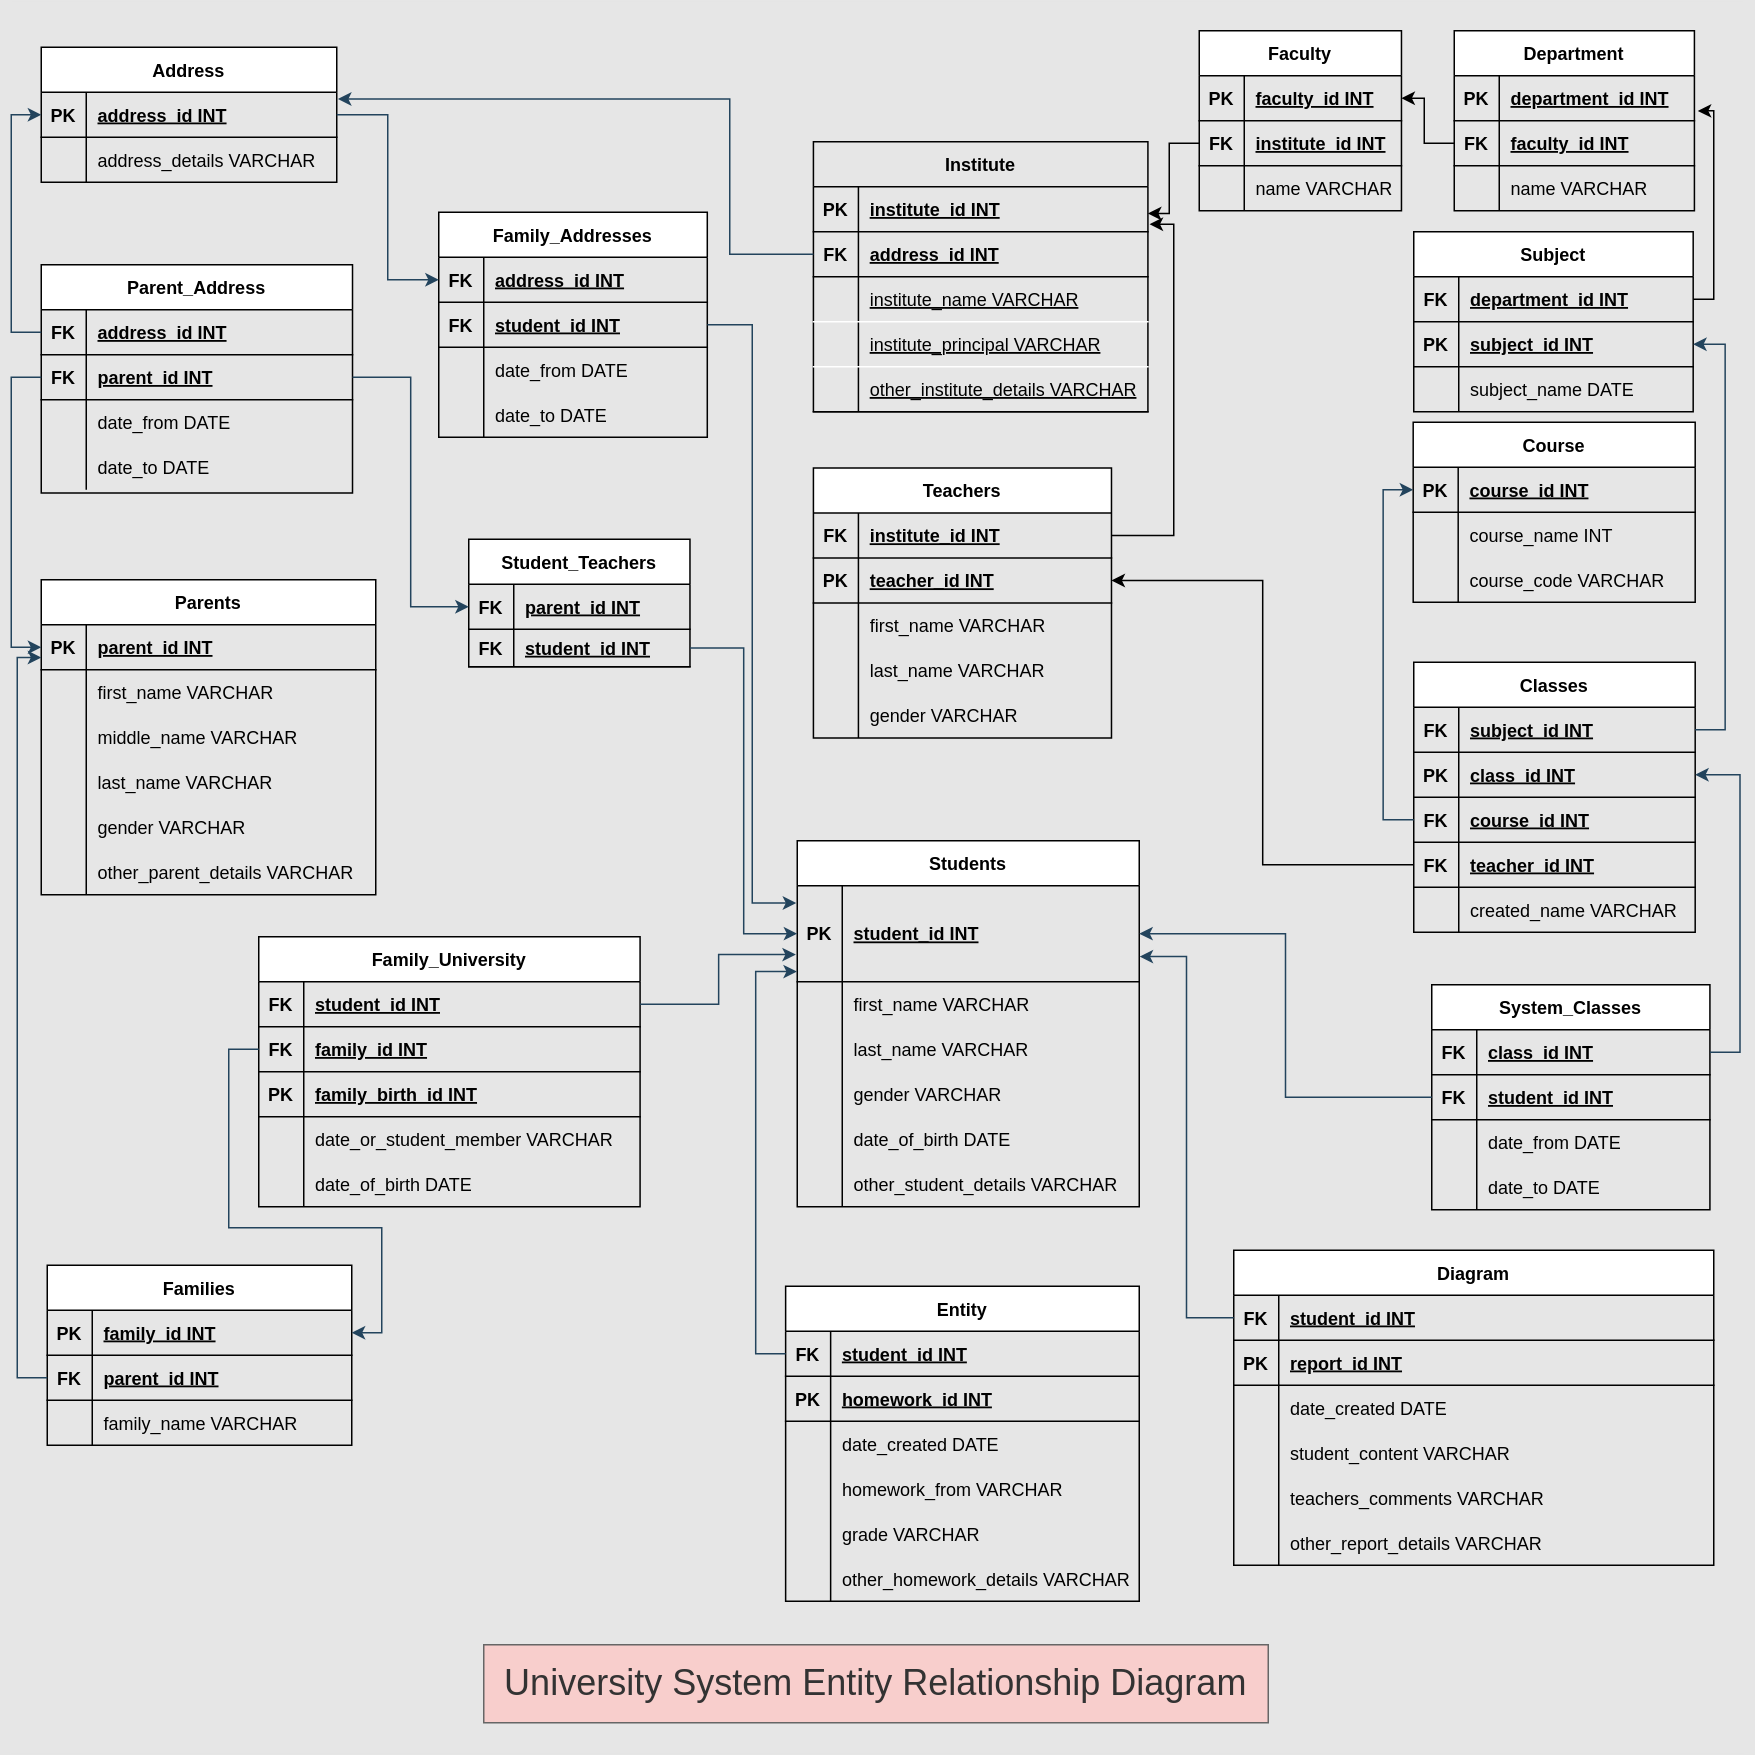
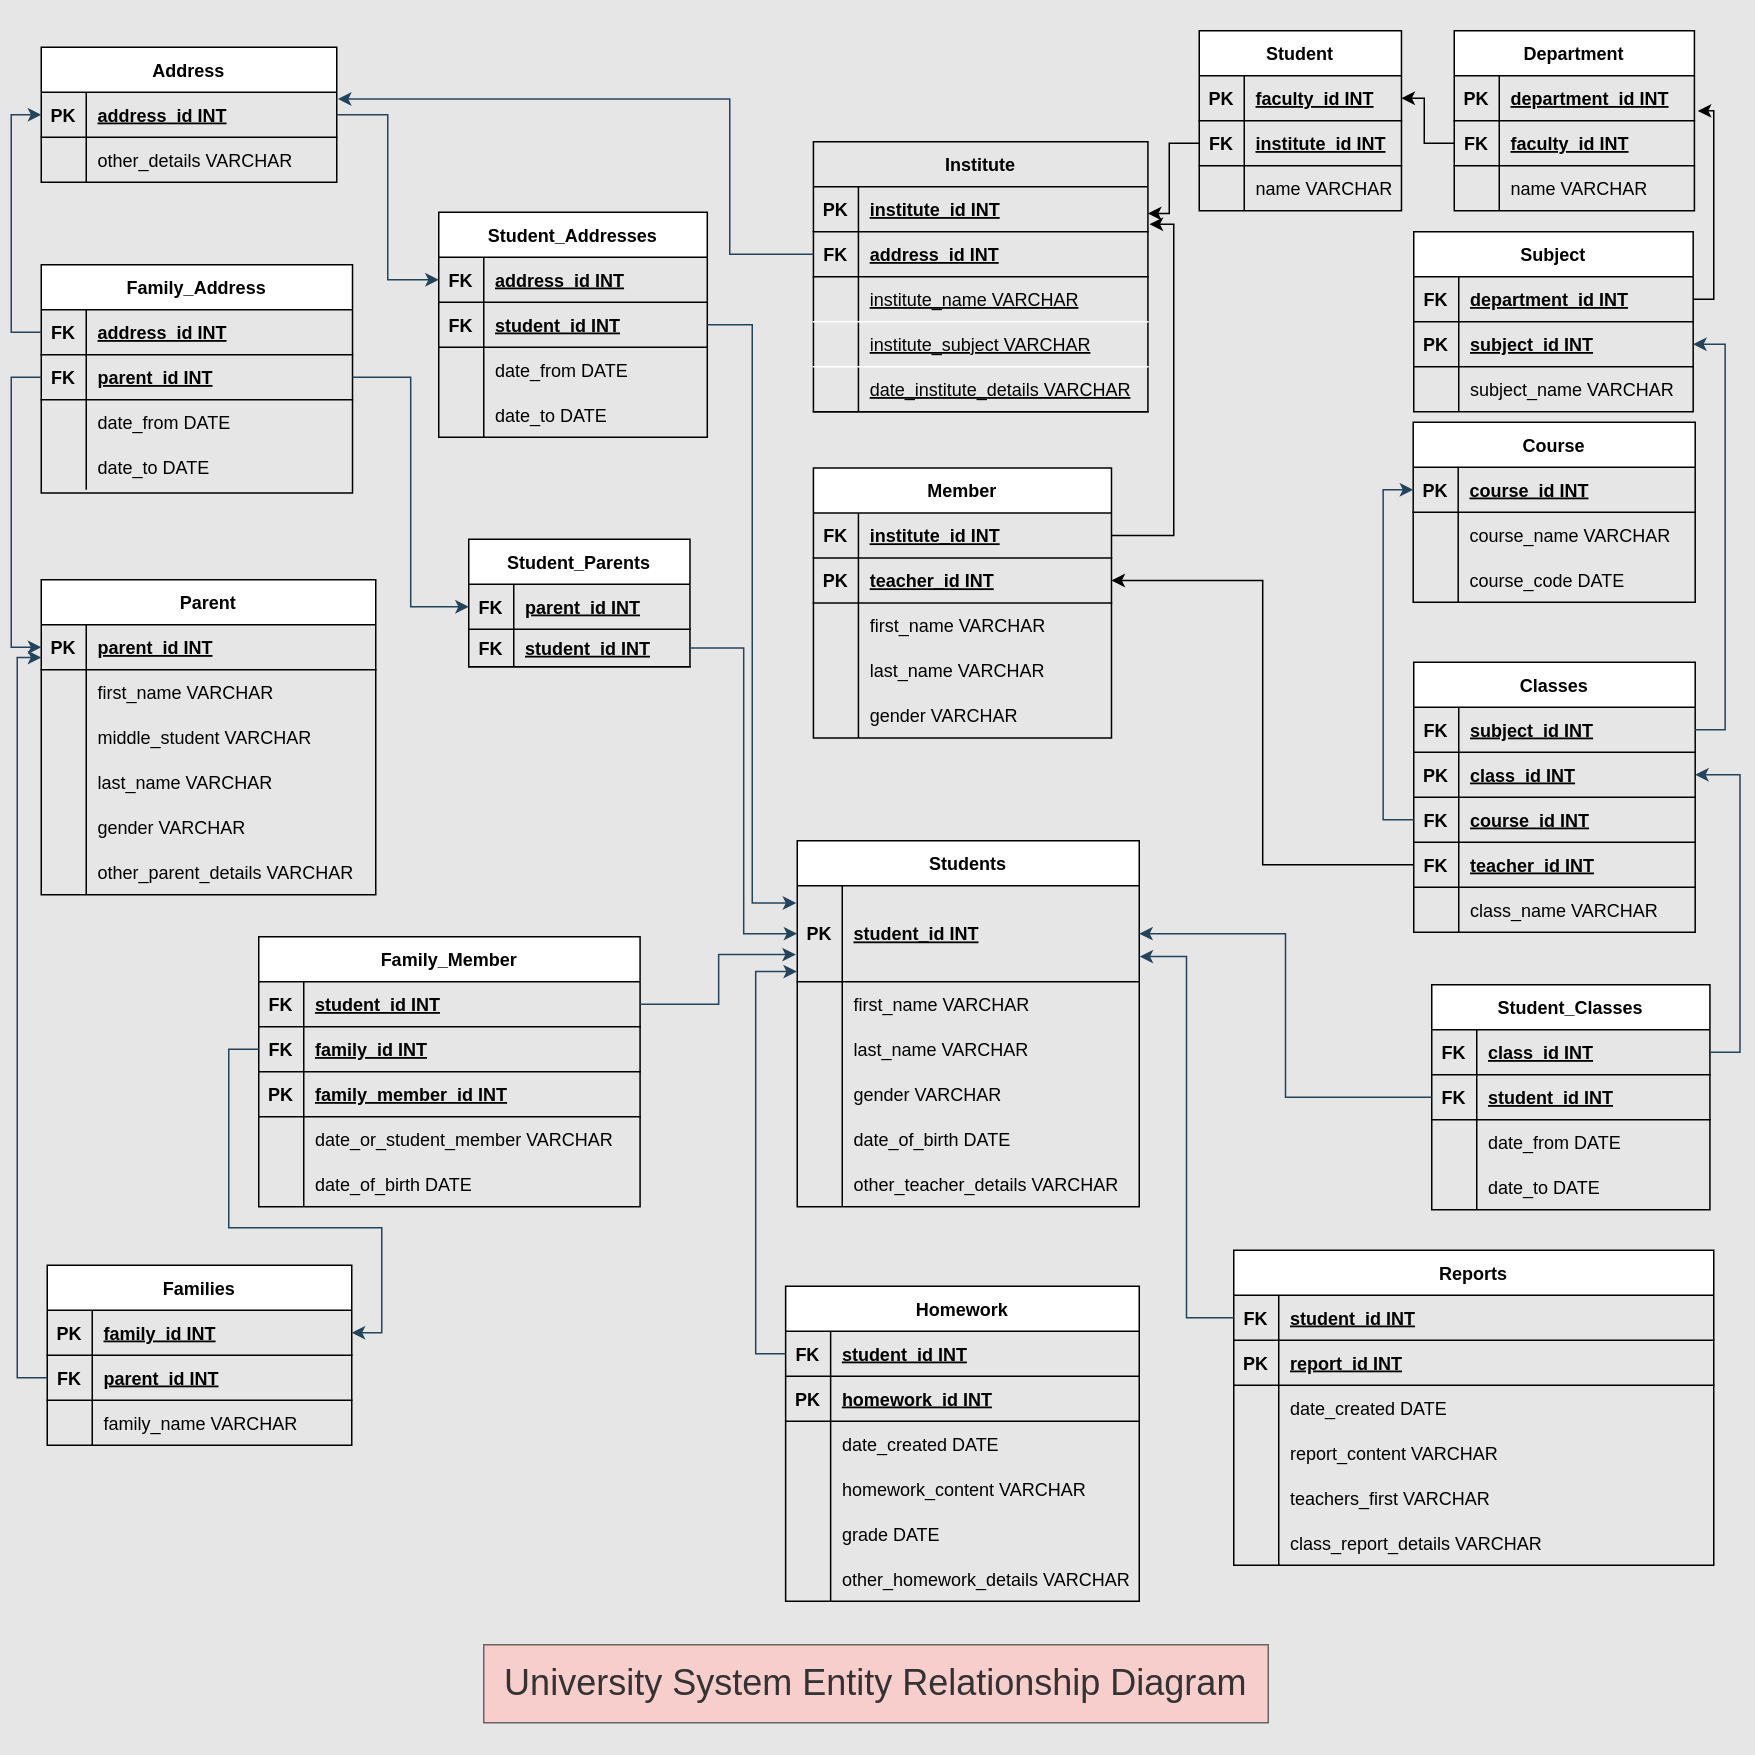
(1300, 54) -> (1300, 54)
(206, 161) -> (196, 161)
(572, 236) -> (572, 236)
(196, 288) -> (196, 288)
(992, 345) -> (989, 345)
(1014, 390) -> (1009, 390)
(1553, 390) -> (1568, 390)
(962, 491) -> (962, 491)
(1543, 536) -> (1563, 536)
(579, 563) -> (579, 563)
(1563, 581) -> (1548, 581)
(208, 603) -> (208, 603)
(186, 738) -> (201, 738)
(1568, 911) -> (1556, 911)
(449, 960) -> (449, 960)
(1570, 1008) -> (1570, 1008)
(399, 1095) -> (406, 1095)
(993, 1185) -> (993, 1185)
(1473, 1274) -> (1473, 1274)
(962, 1310) -> (962, 1310)
(1404, 1454) -> (1399, 1454)
(945, 1490) -> (961, 1490)
(1414, 1499) -> (1396, 1499)
(905, 1535) -> (890, 1535)
(1424, 1544) -> (1422, 1544)
